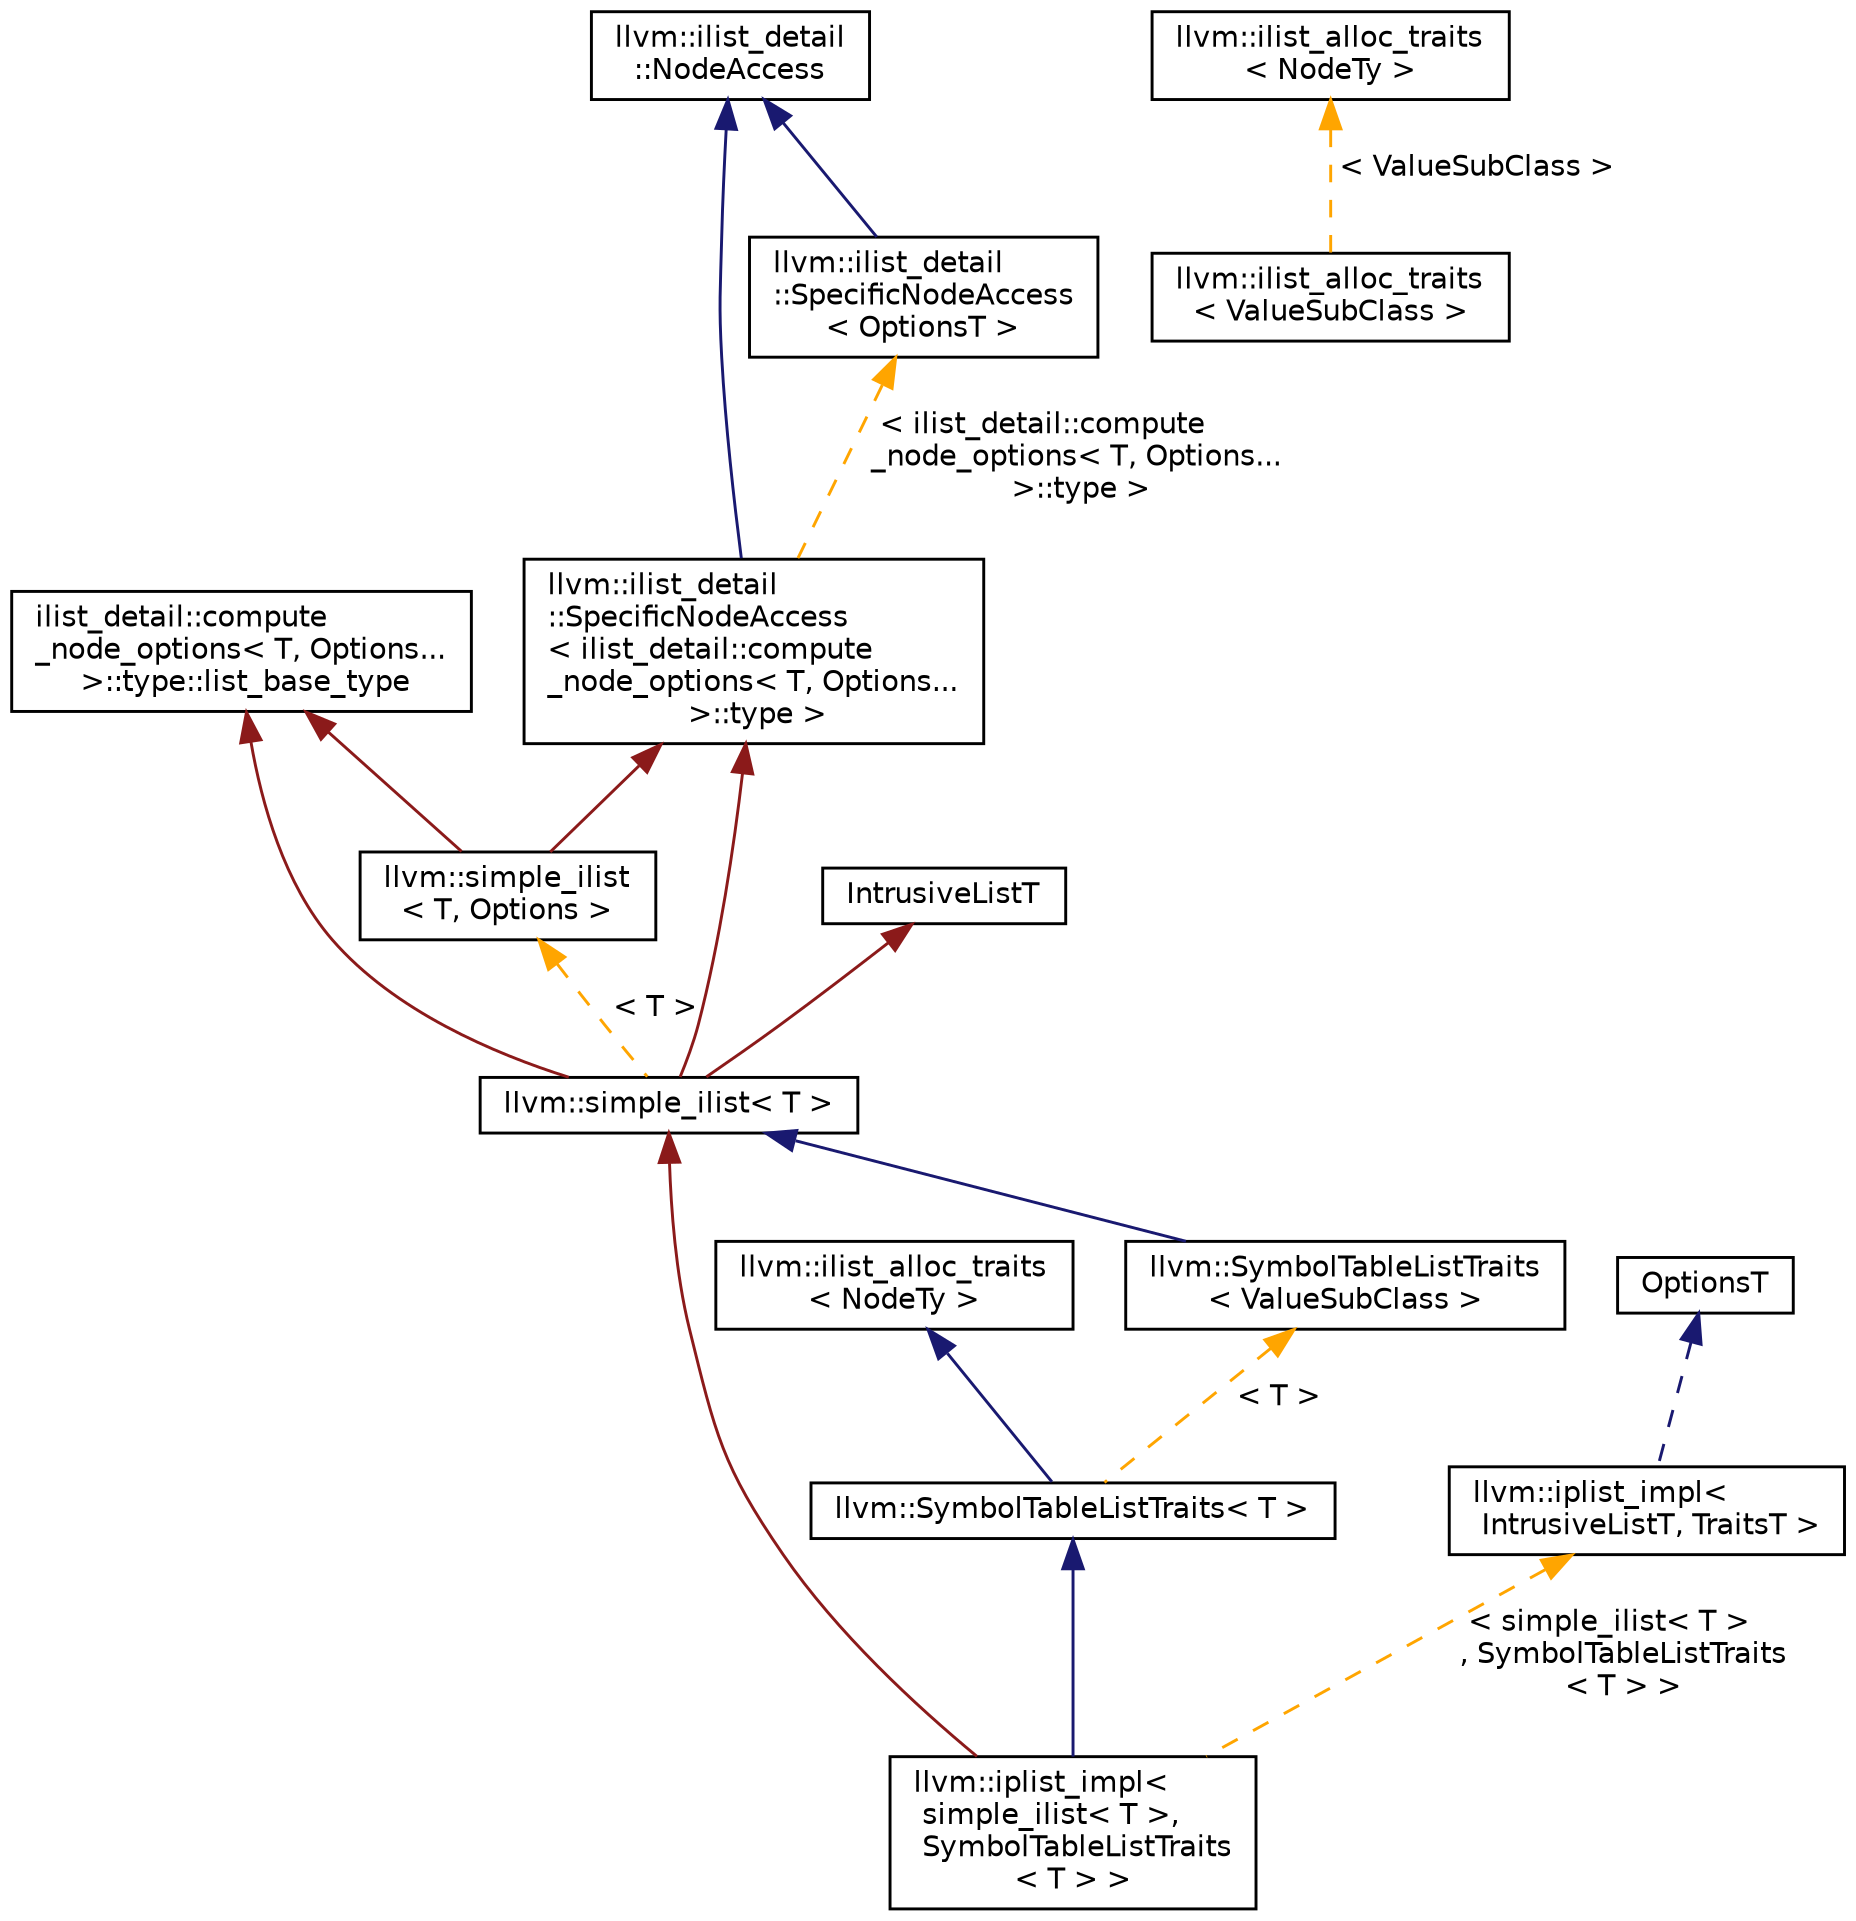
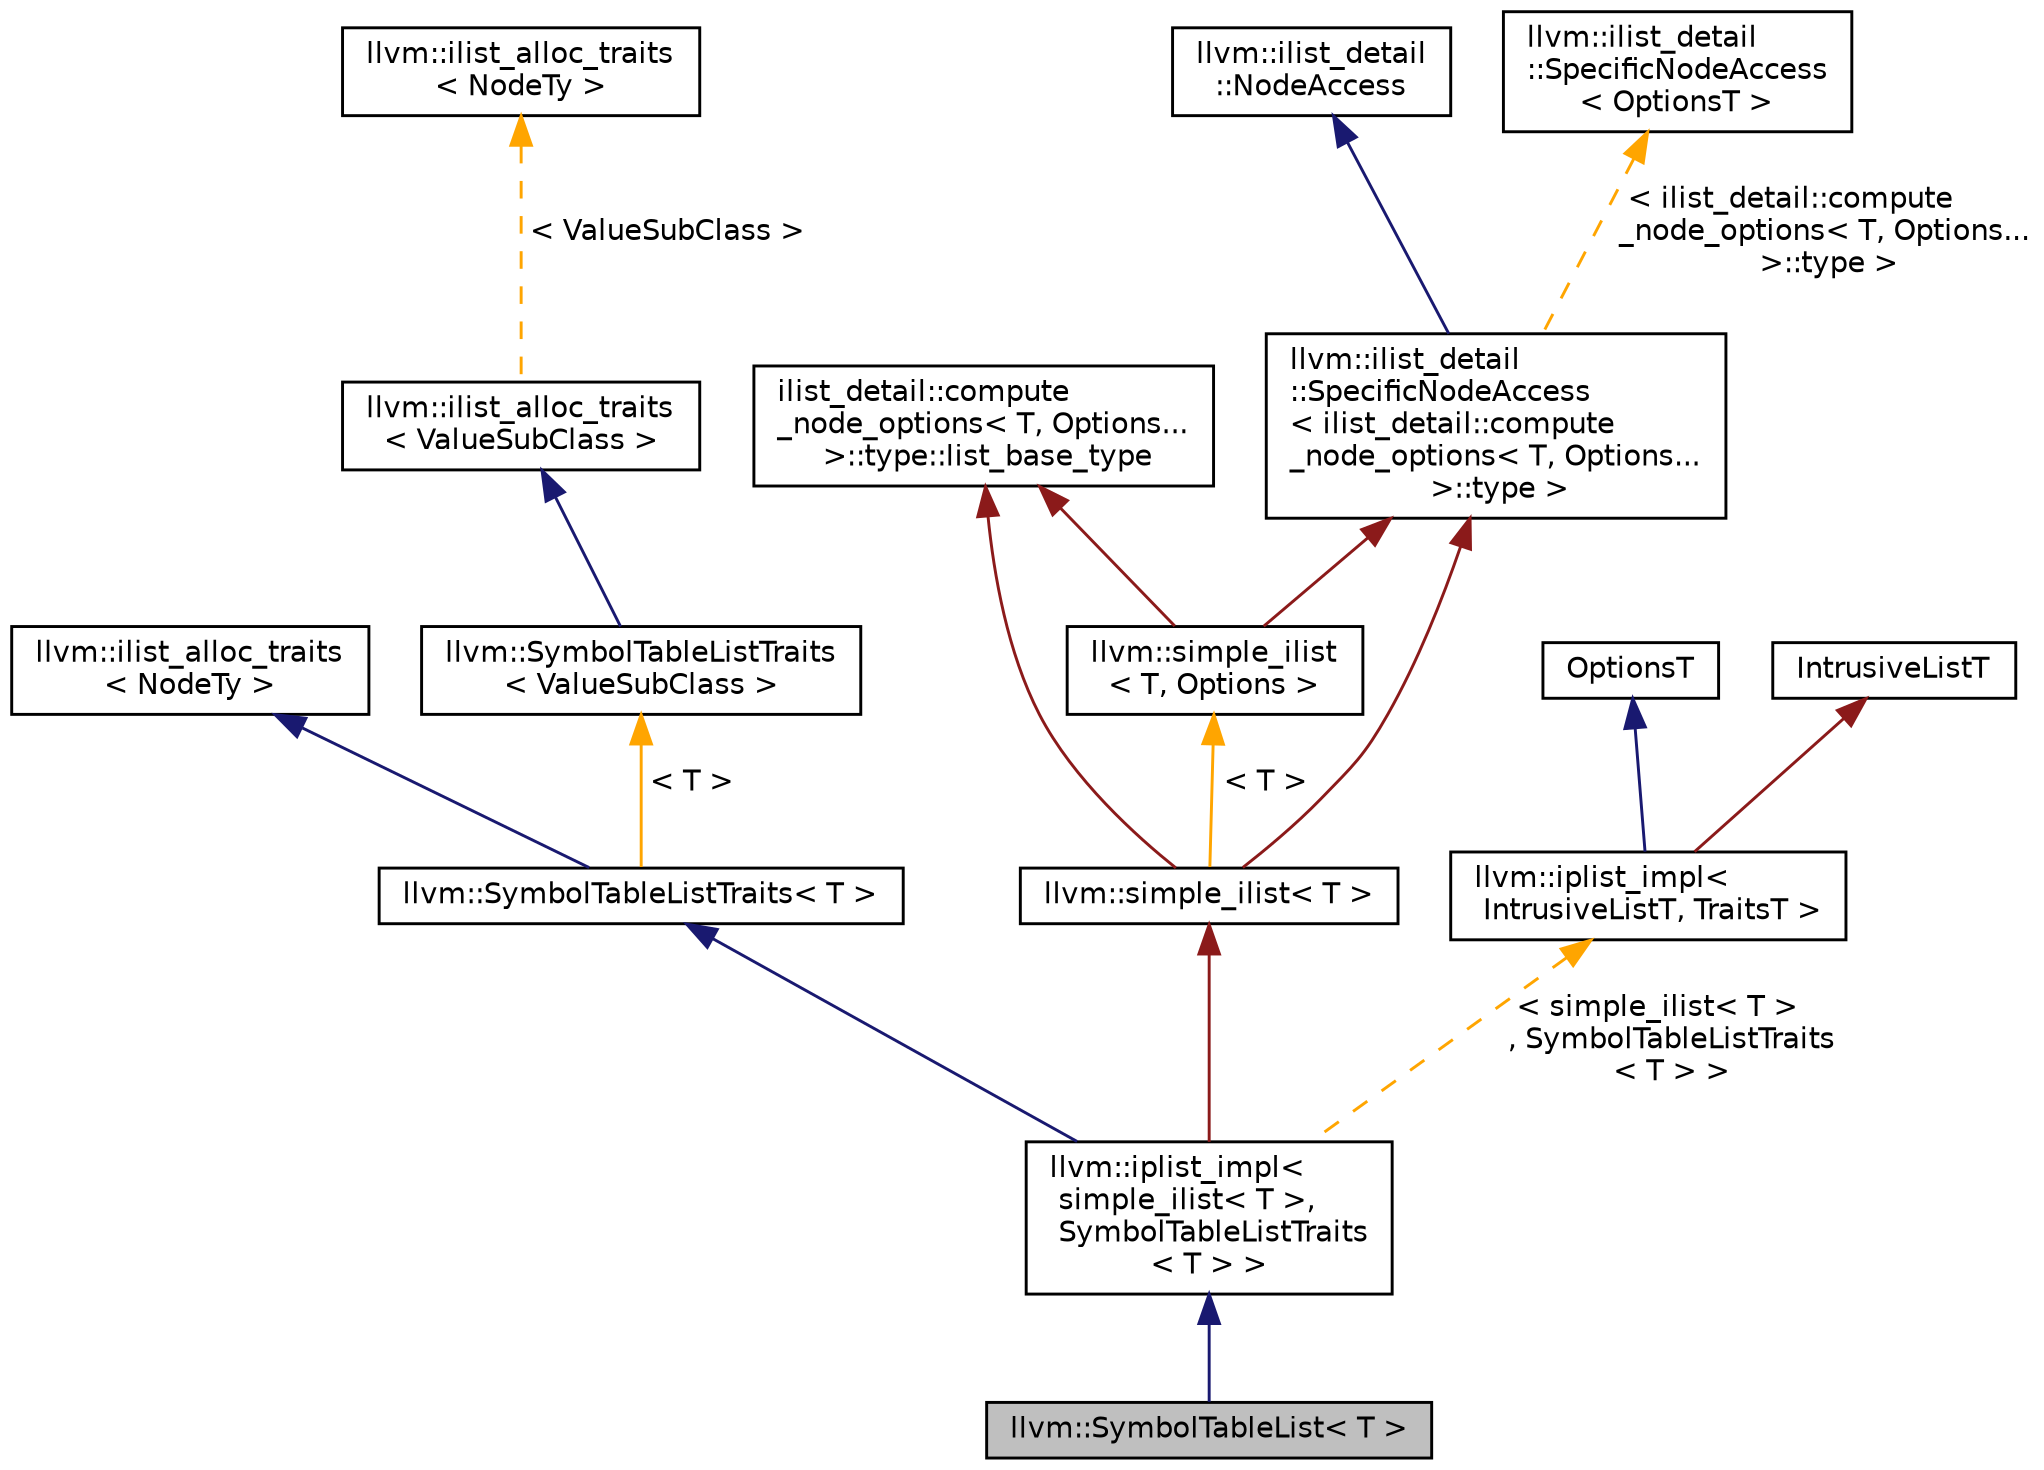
(830, 180) -> none
(799, 1011) -> (1769, 785)
(601, 1021) -> (1211, 806)
(991, 1191) -> (588, 562)
(1674, 1404) -> (1640, 790)
(1188, 1415) -> (641, 806)
none -> (1209, 1430)
